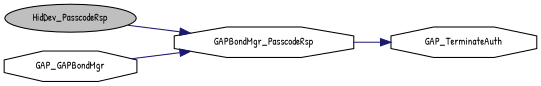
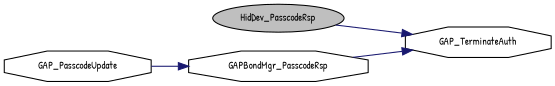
(154, 29) -> (369, 29)
(71, 66) -> (78, 66)
